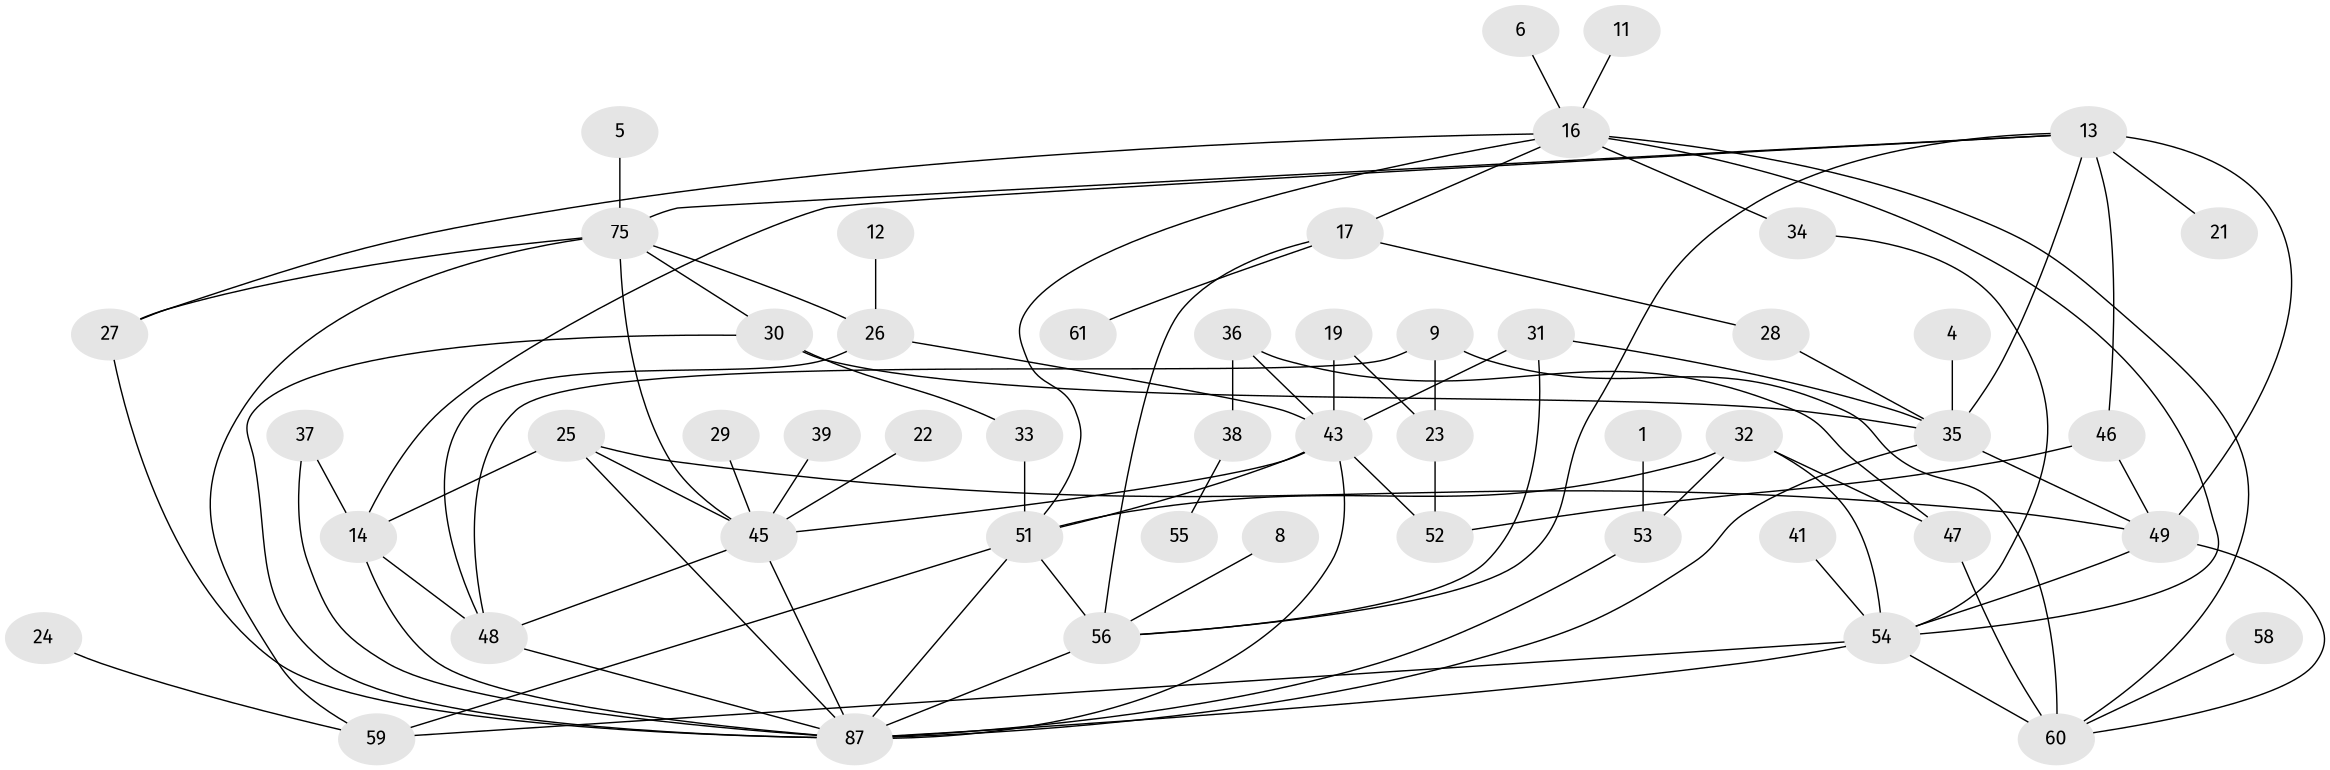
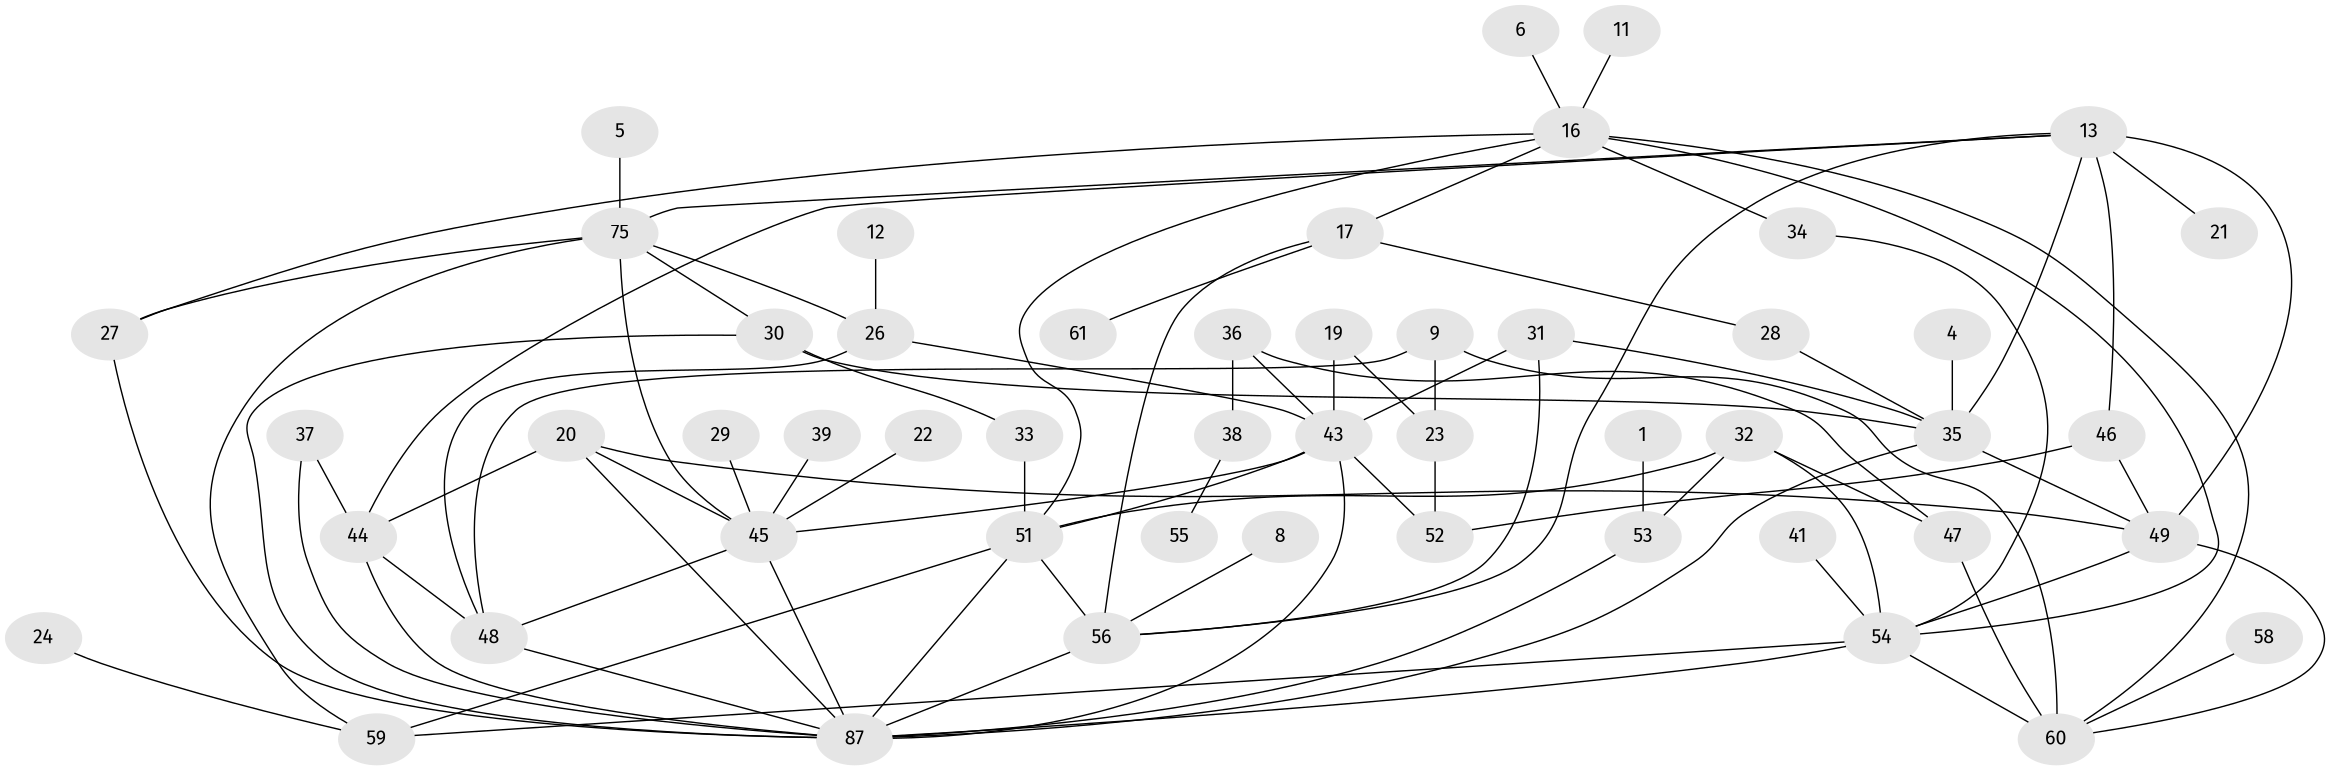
(566, 436) -> (566, 436)
(358, 537) -> (358, 537)
